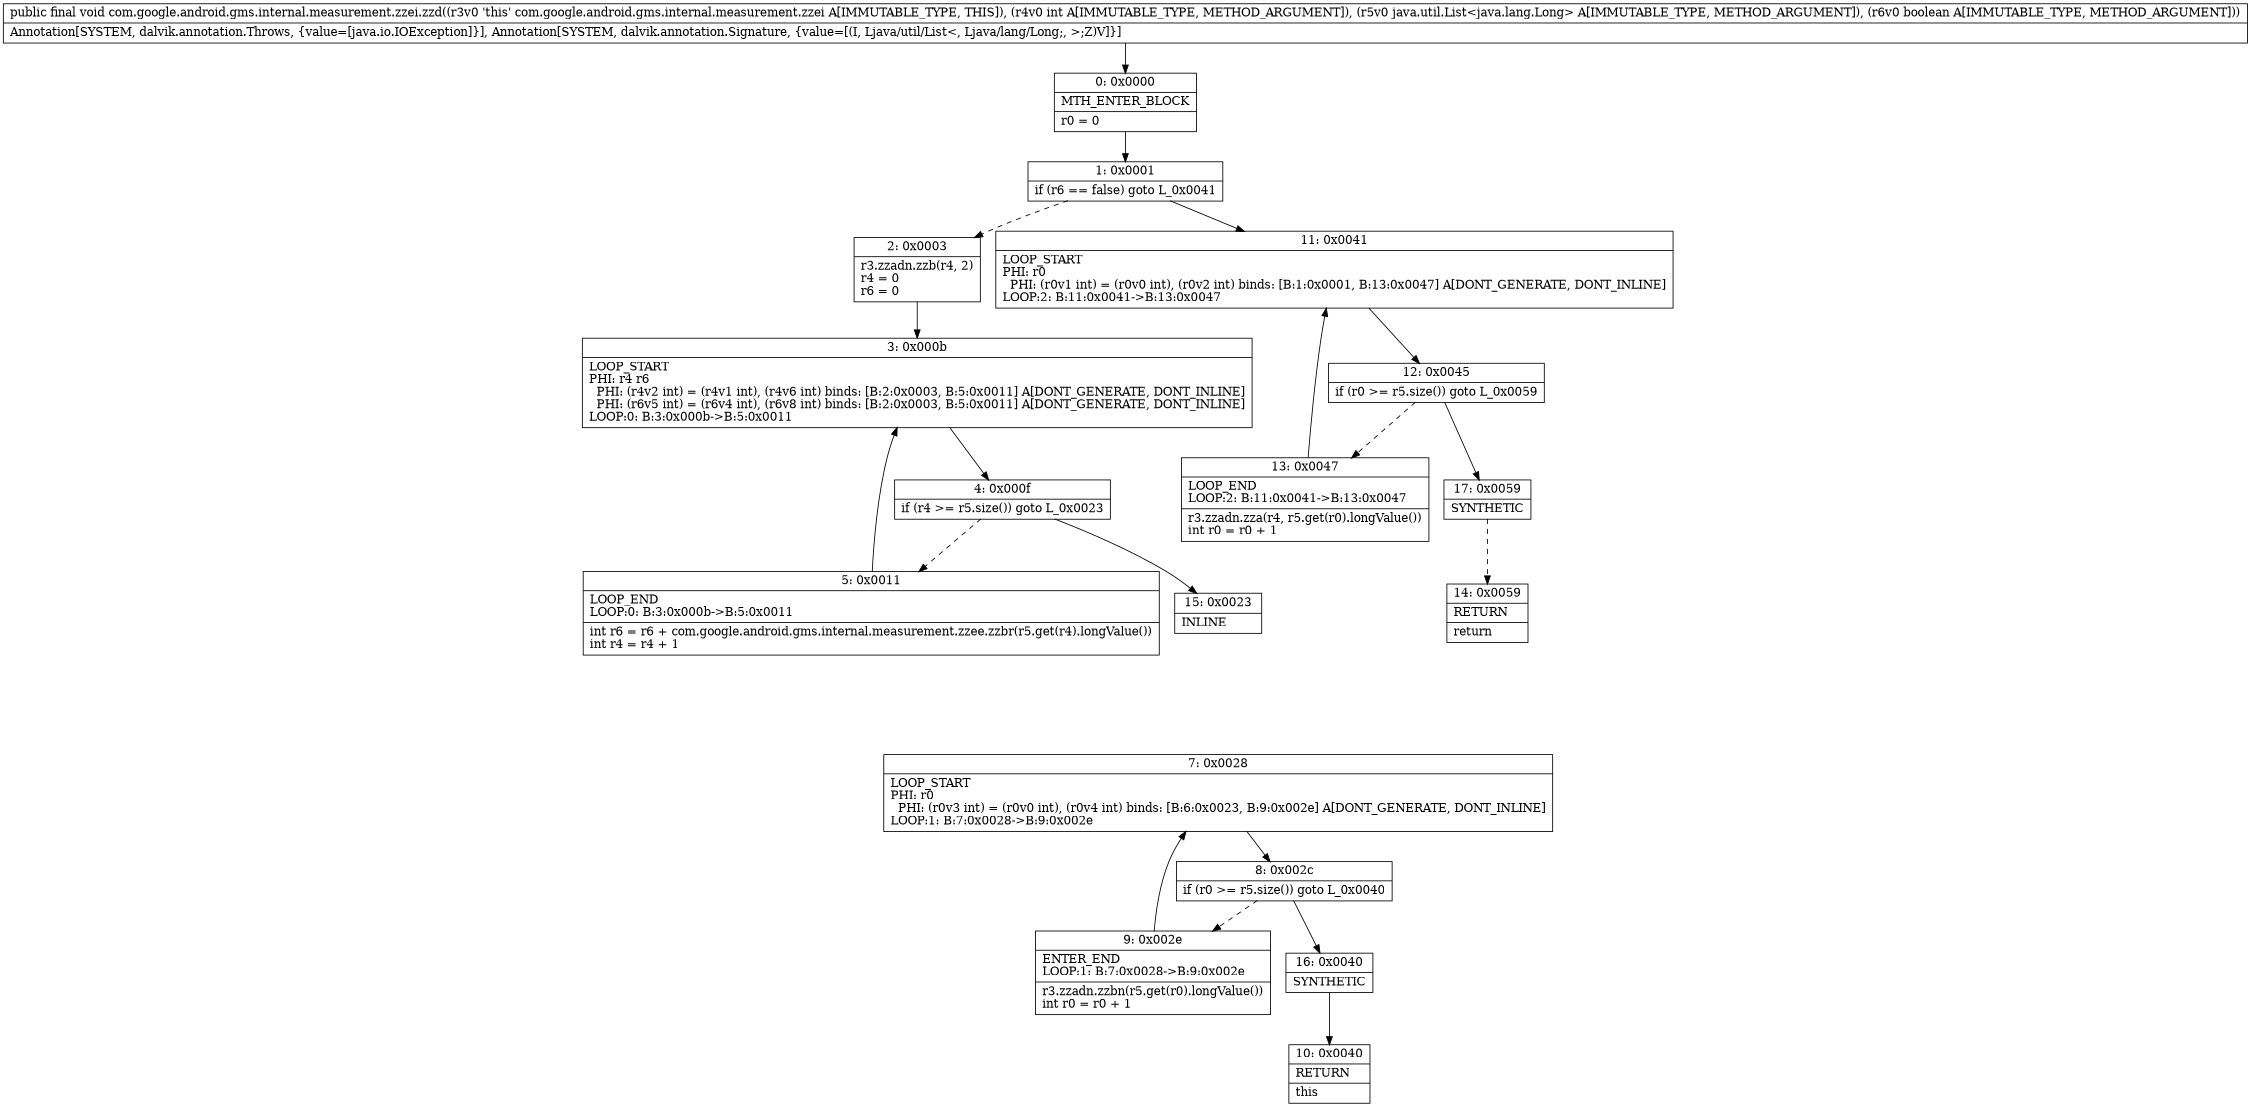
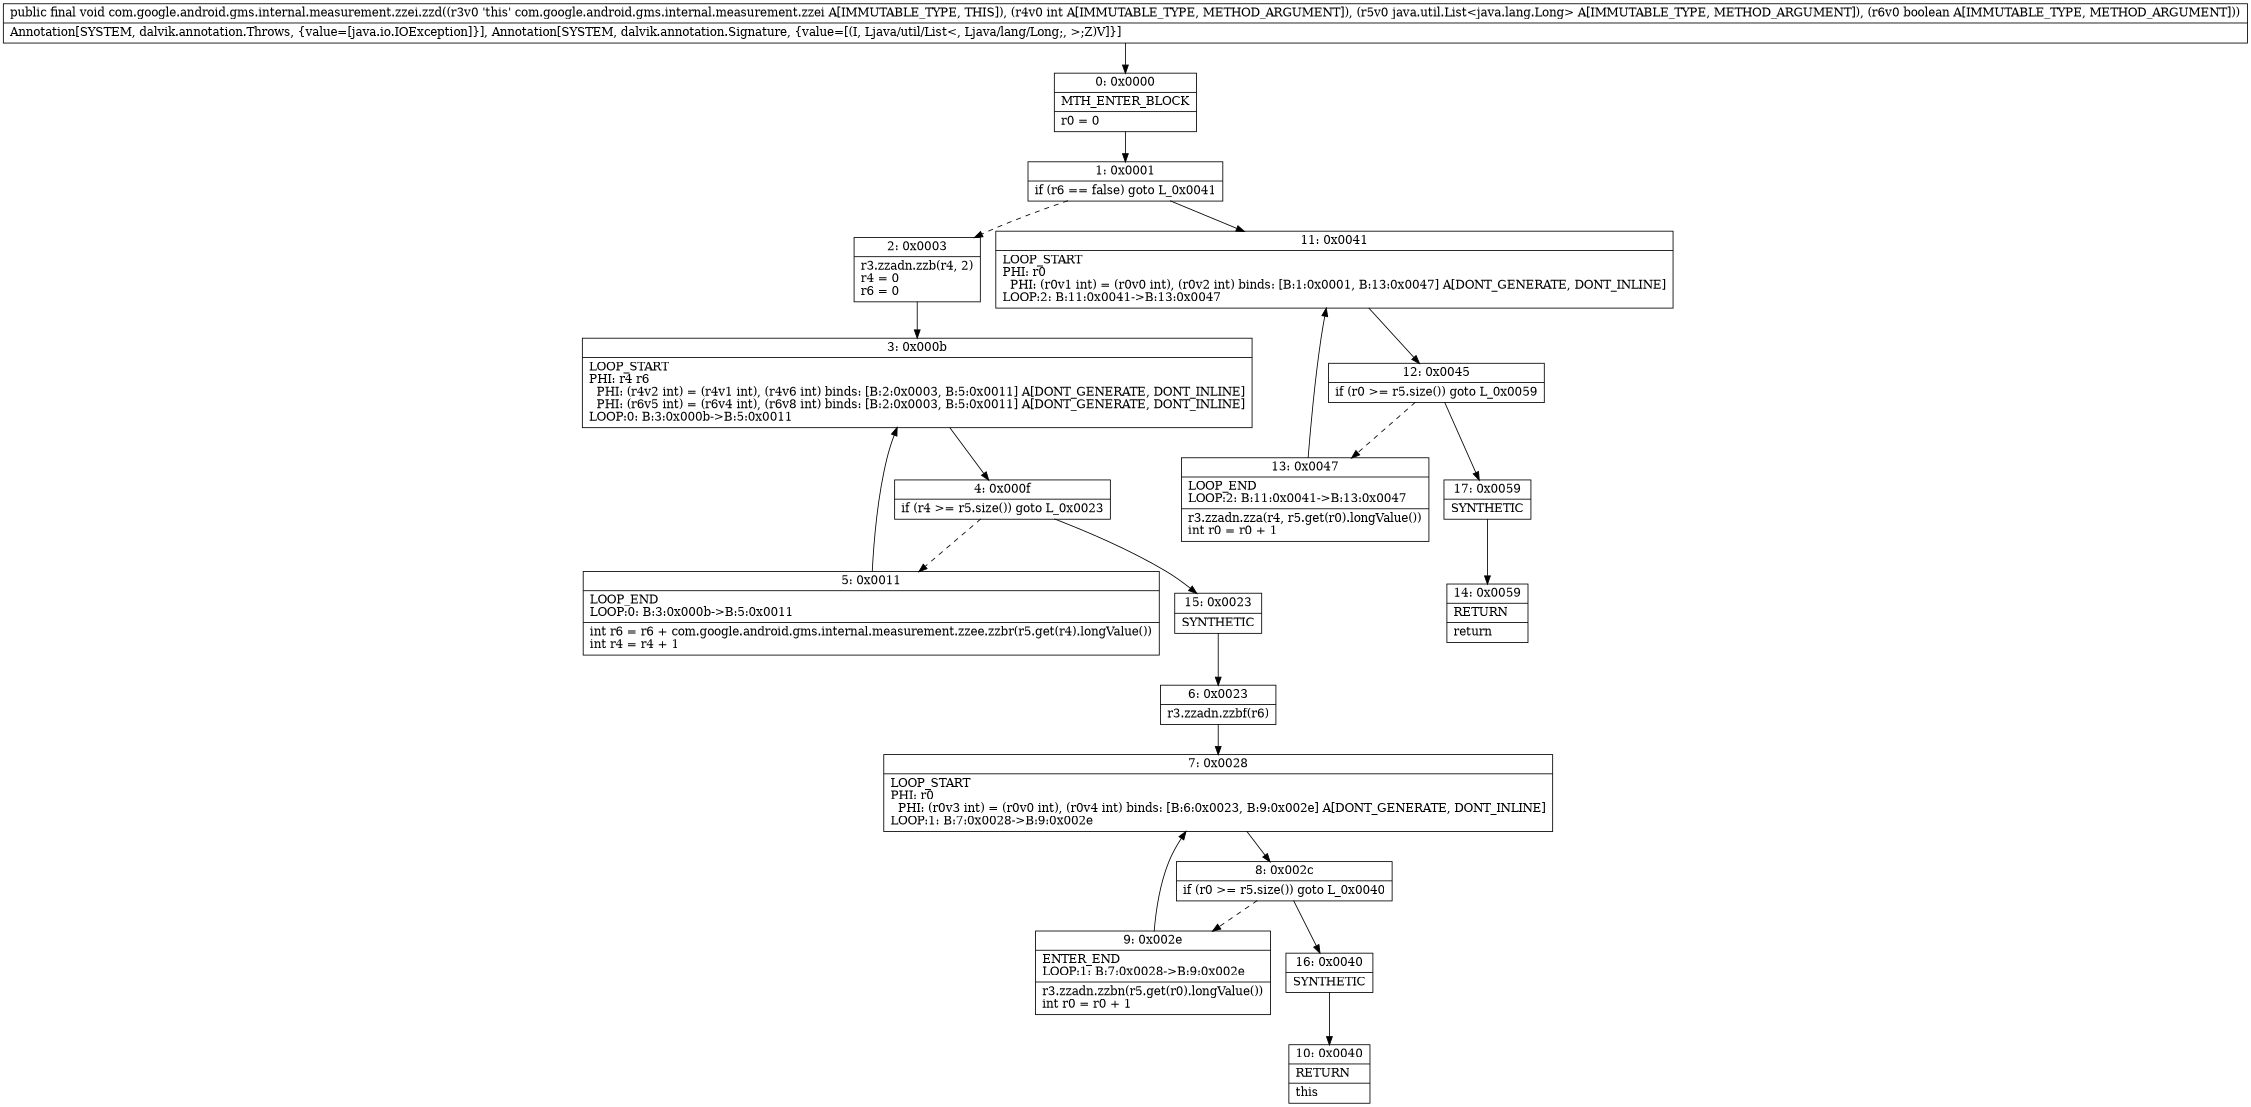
(1487, 547) -> (1487, 547)
(1204, 623) -> (1218, 623)
none -> (1218, 705)
